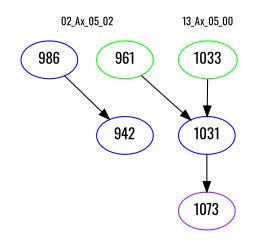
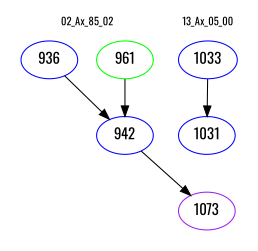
(87, 23) -> (87, 23)
(49, 60) -> (49, 60)
(208, 60) -> (208, 60)
(155, 88) -> (125, 92)
(207, 168) -> (162, 170)
